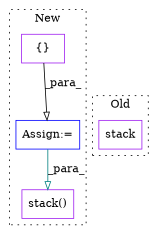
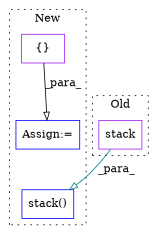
(48, 165) -> (95, 168)
(48, 204) -> (48, 204)
